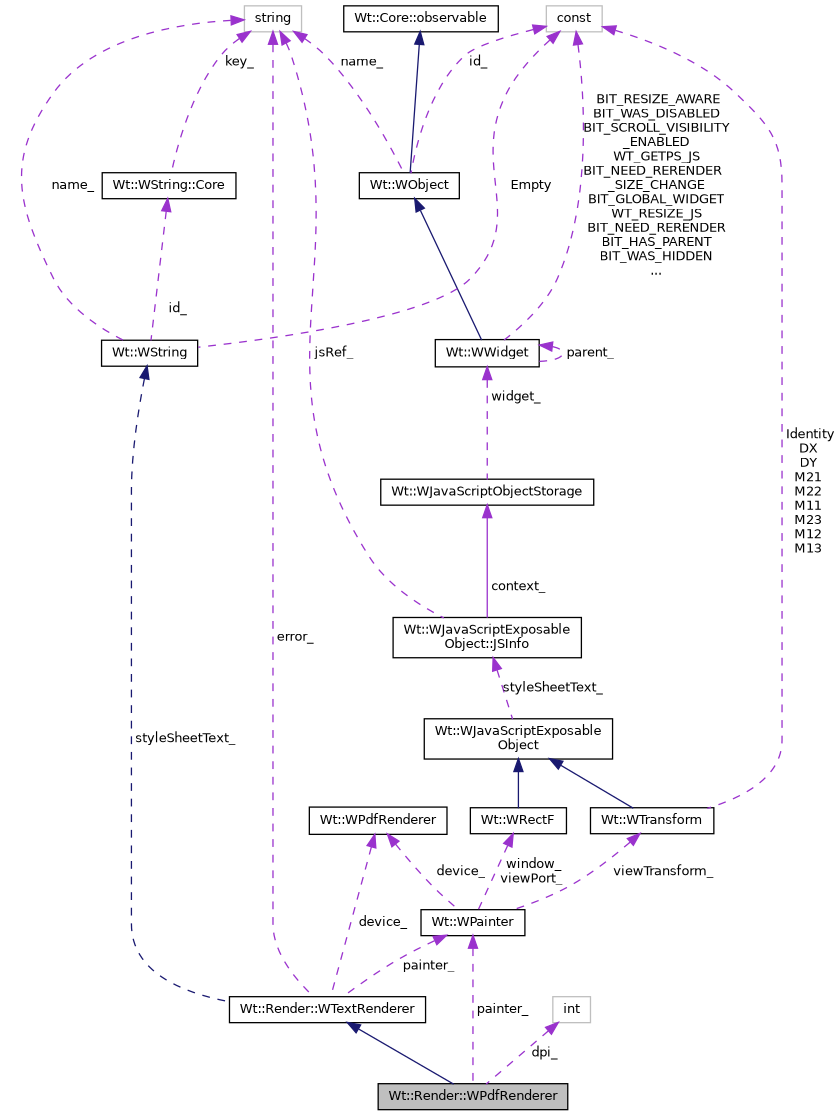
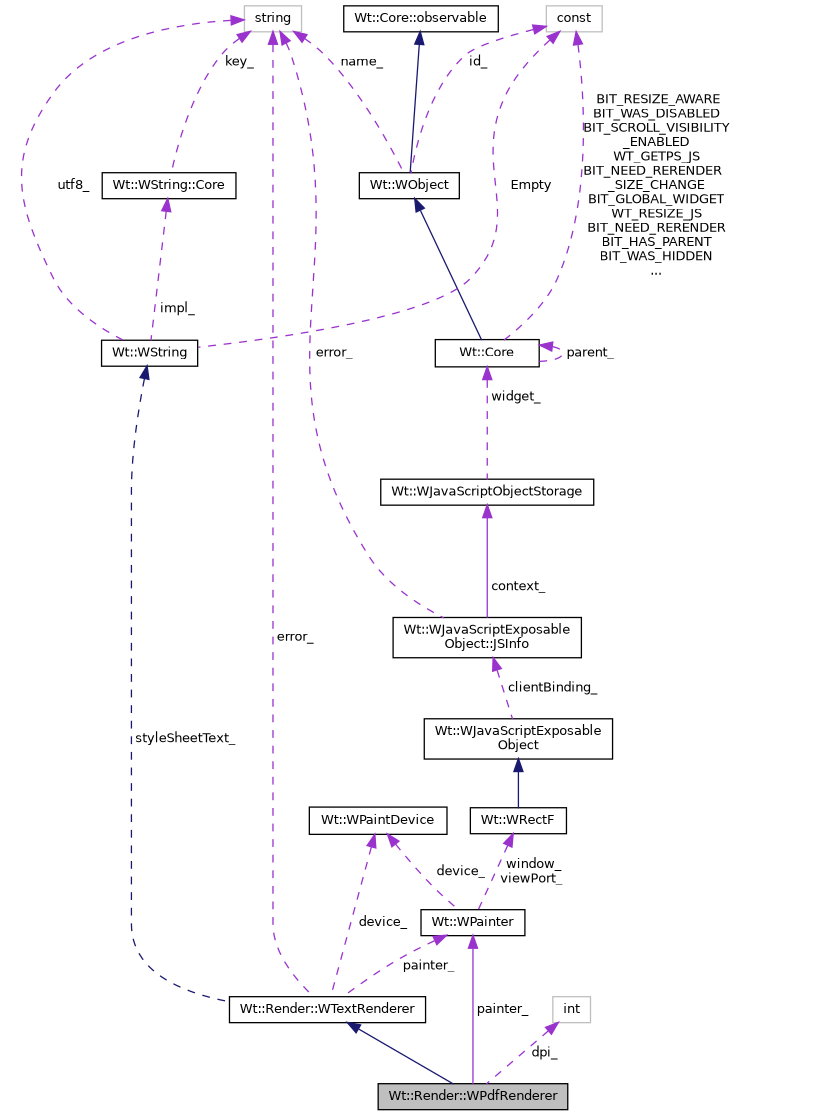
(72, 186) -> (72, 186)
(176, 309) -> (176, 309)
(333, 353) -> (333, 353)
(487, 353) -> (487, 353)
(552, 688) -> (552, 688)
(378, 821) -> (378, 821)
(652, 821) -> none
(473, 1016) -> (473, 1016)
